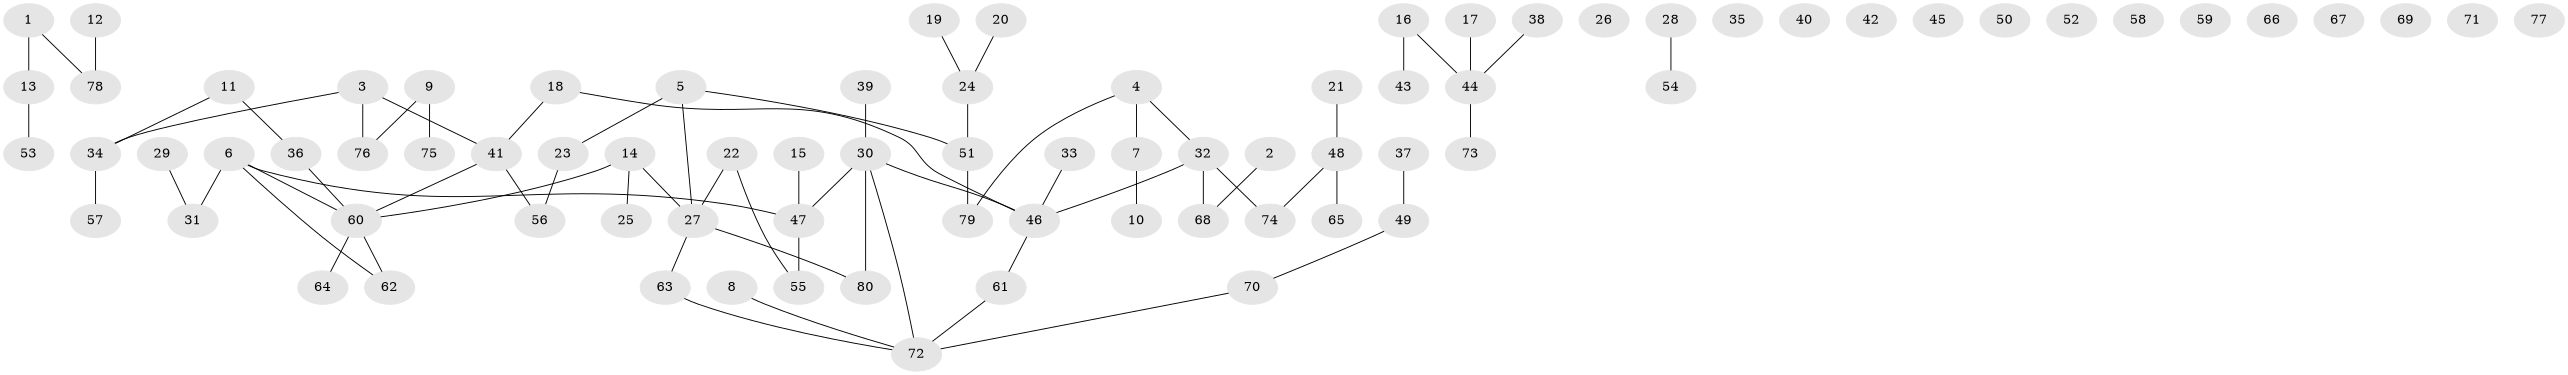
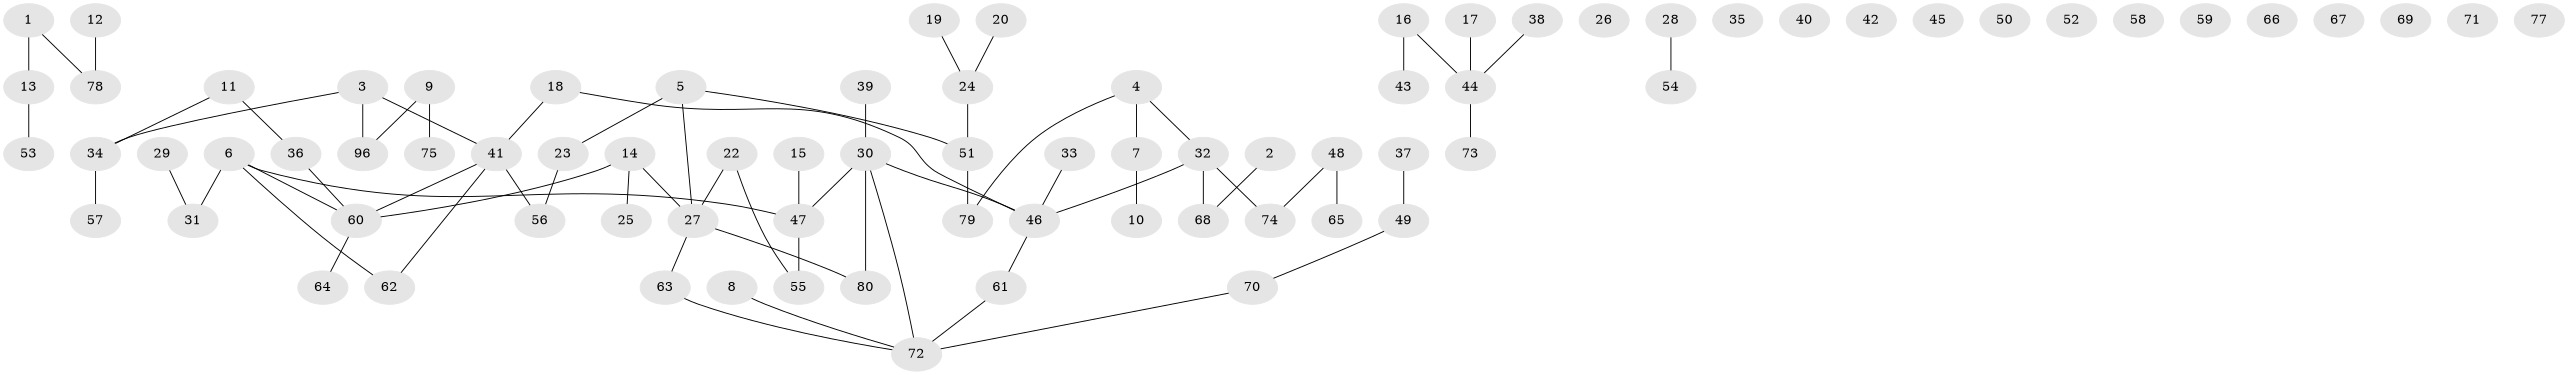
(1337, 87) -> none
(363, 154) -> (363, 154)
(373, 254) -> (443, 221)
